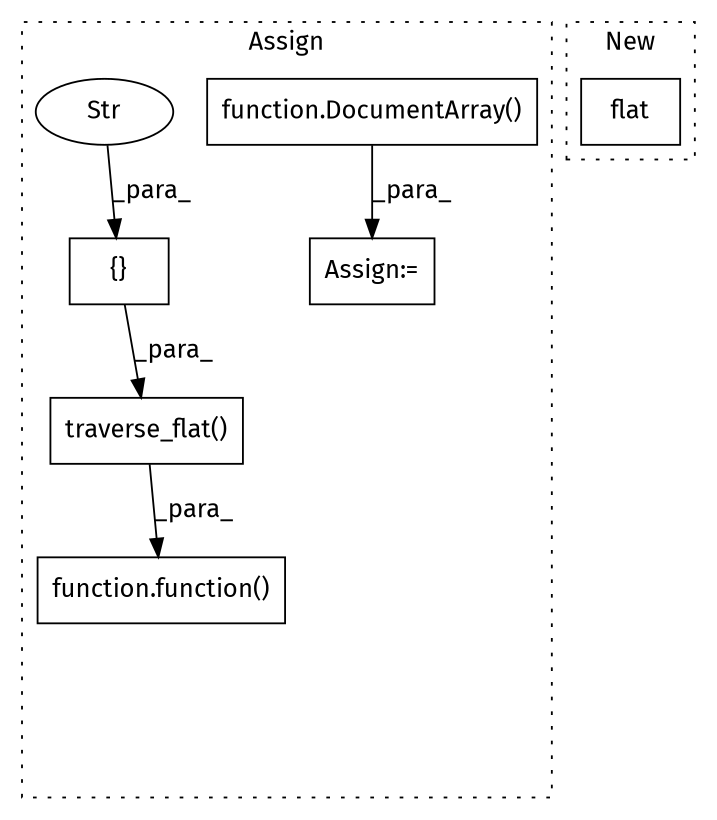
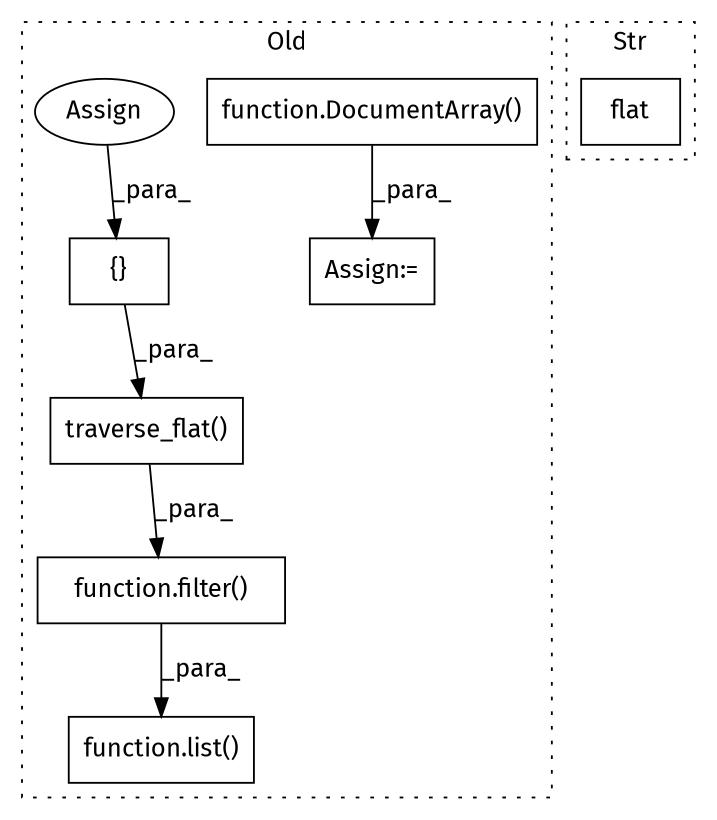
(287, 43) -> (287, 43)
(631, 43) -> (631, 43)
(104, 112) -> (104, 112)
(161, 590) -> (161, 590)
none -> (161, 750)
